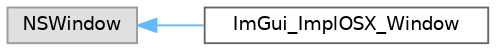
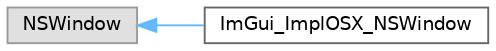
(346, 25) -> (346, 25)
